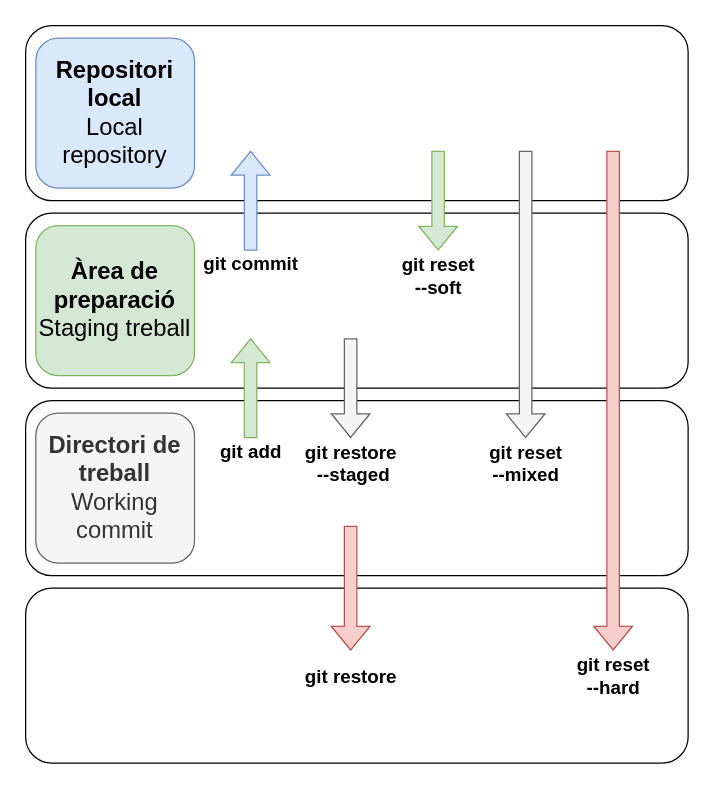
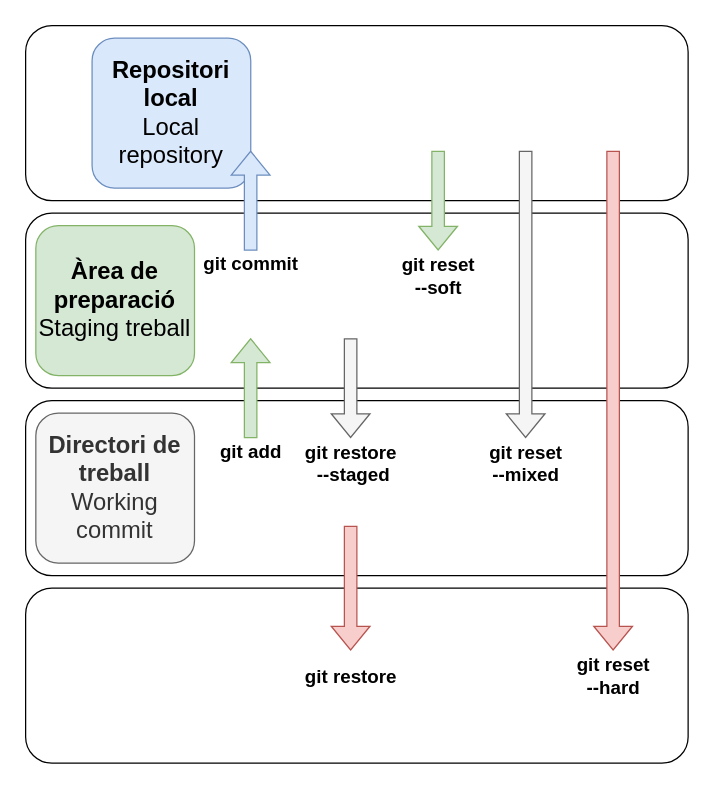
(115, 113) -> (171, 113)
